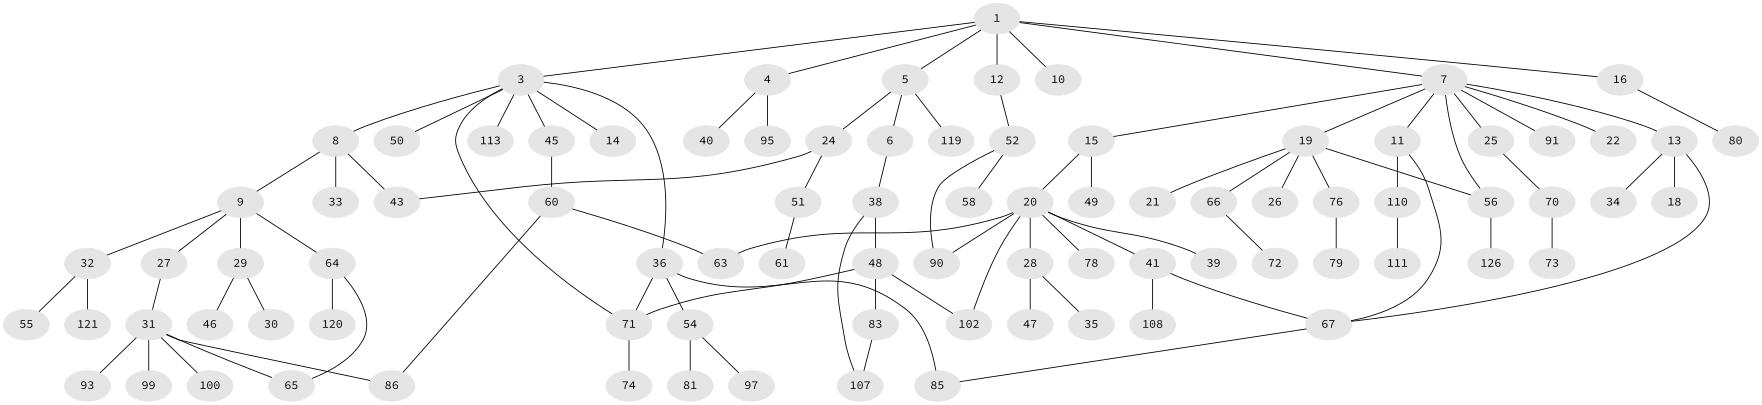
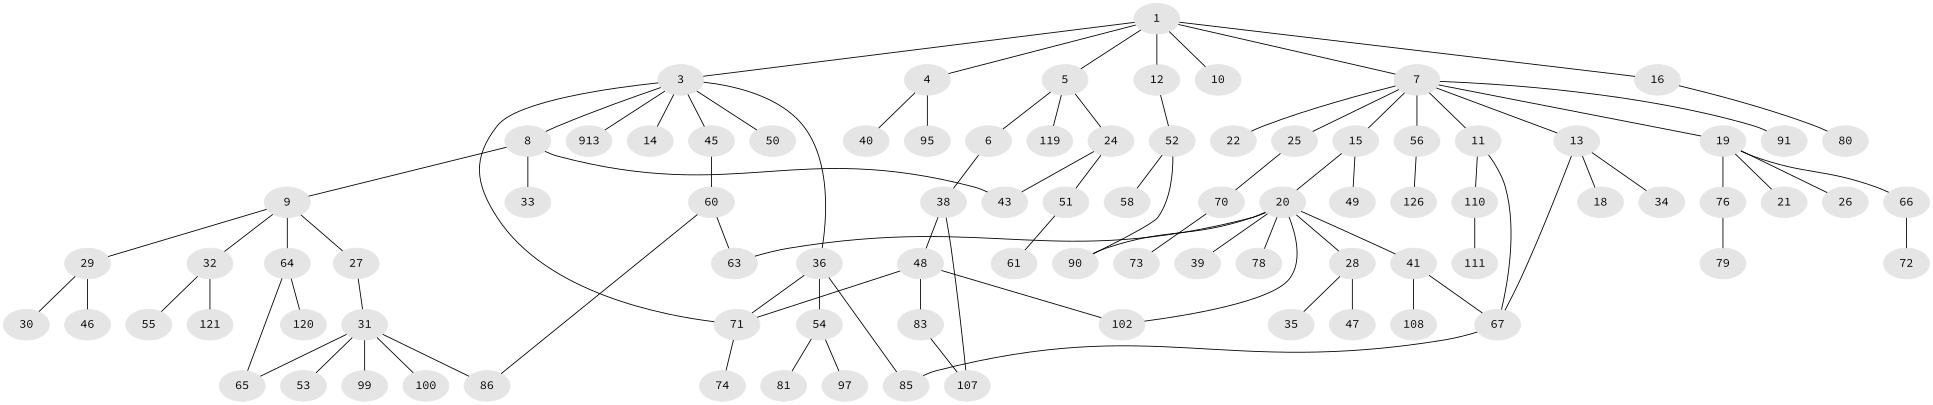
(490, 141) -> (589, 141)
(1391, 169) -> none
(88, 386) -> (303, 386)
